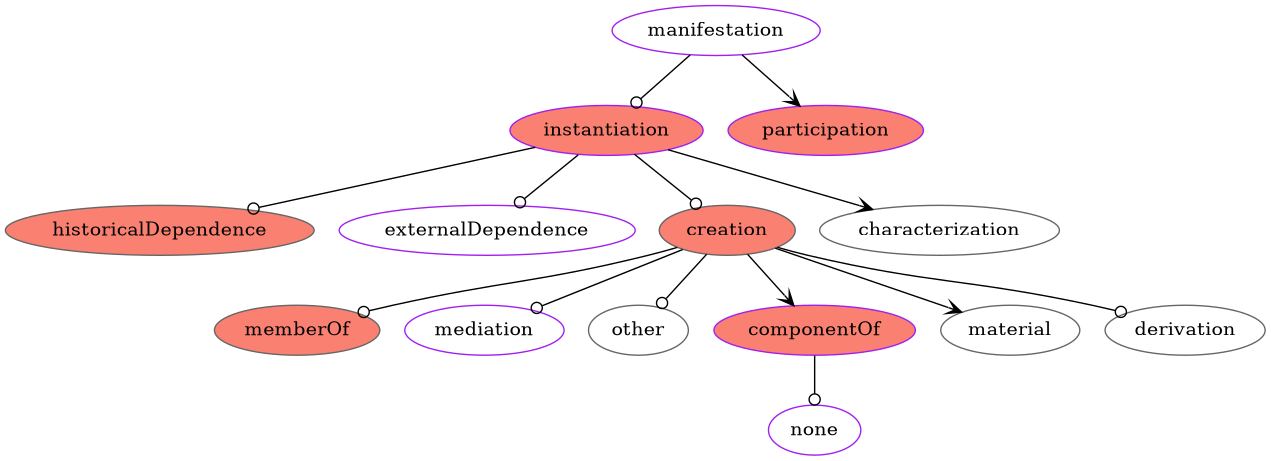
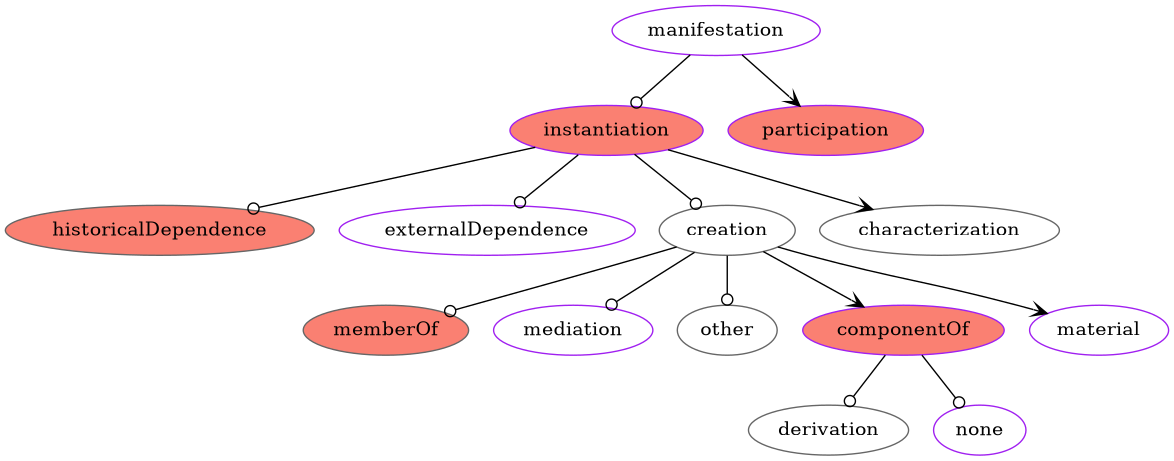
(727, 230) -> (727, 230)
(946, 281) -> (869, 376)
(1010, 330) -> (1099, 330)
